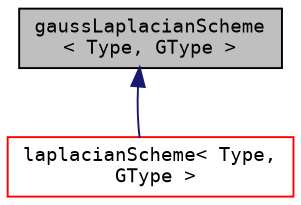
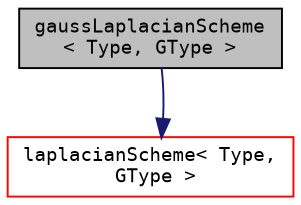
(138, 112) -> (163, 93)
